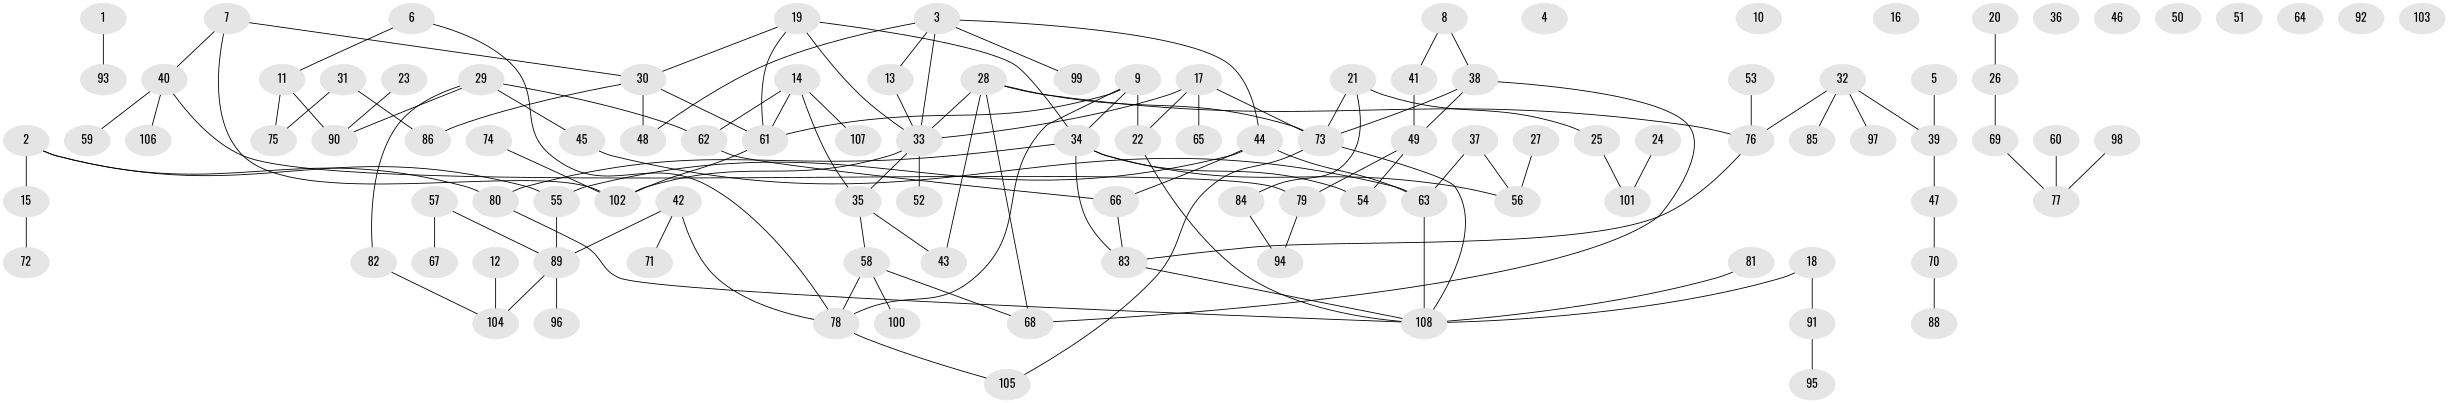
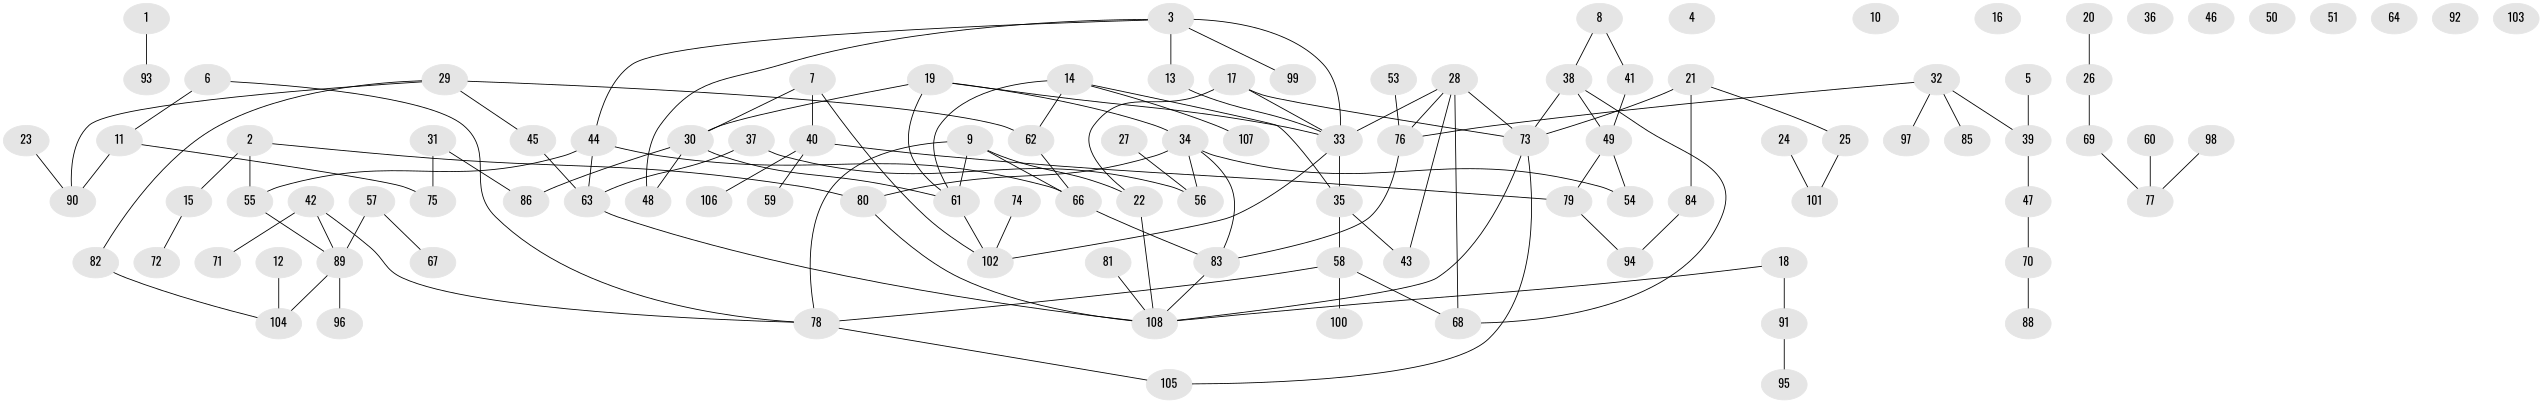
(1098, 119) -> (1024, 171)
(1199, 141) -> none
(919, 202) -> none
